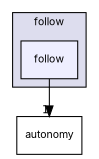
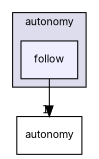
(49, 23) -> (49, 23)
